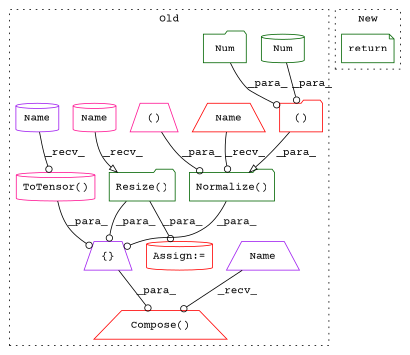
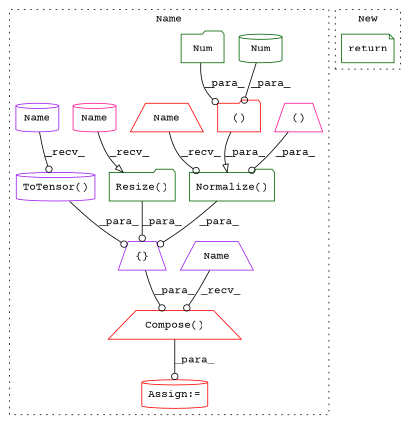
(169, 19) -> (169, 19)
(56, 187) -> (56, 187)
(159, 218) -> (175, 356)
